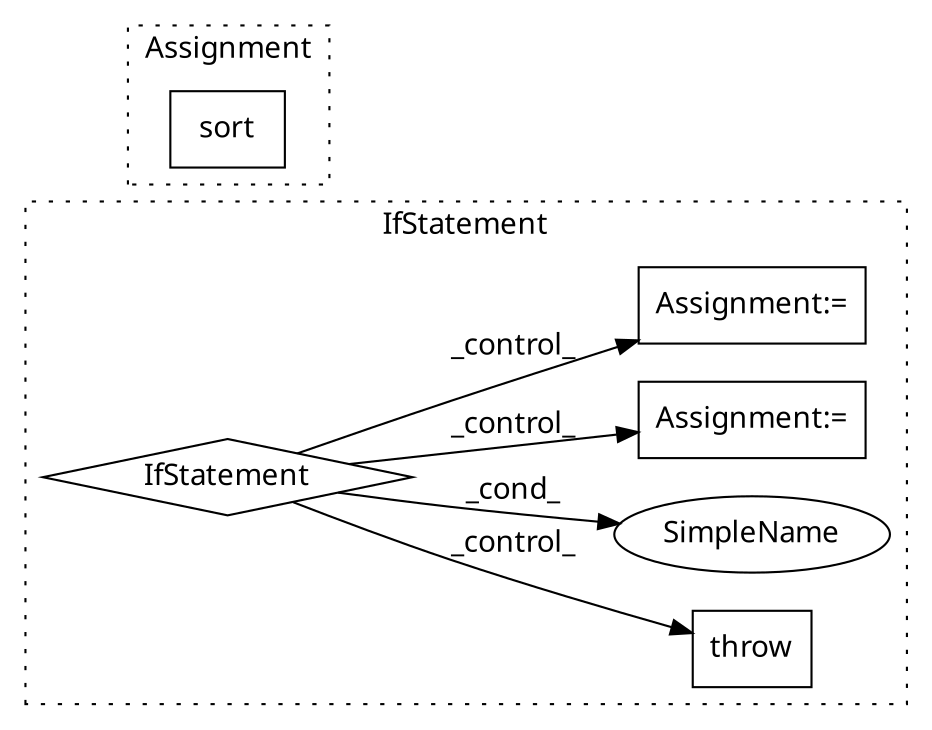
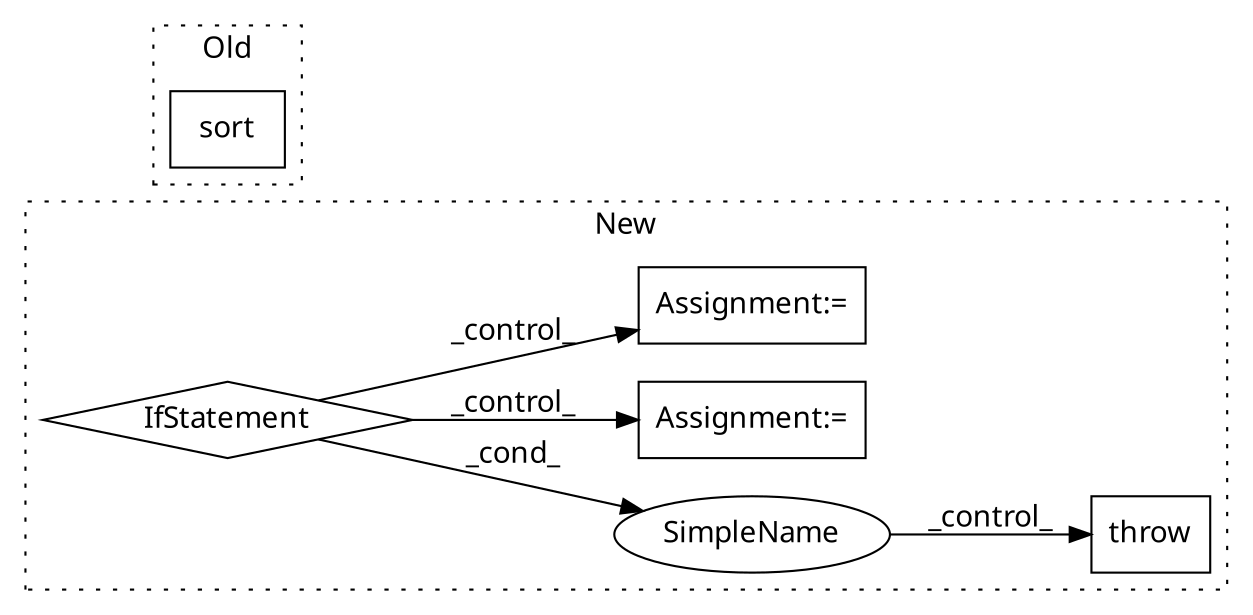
(229, 50) -> (228, 50)
(466, 226) -> (626, 226)
(481, 570) -> (980, 534)
